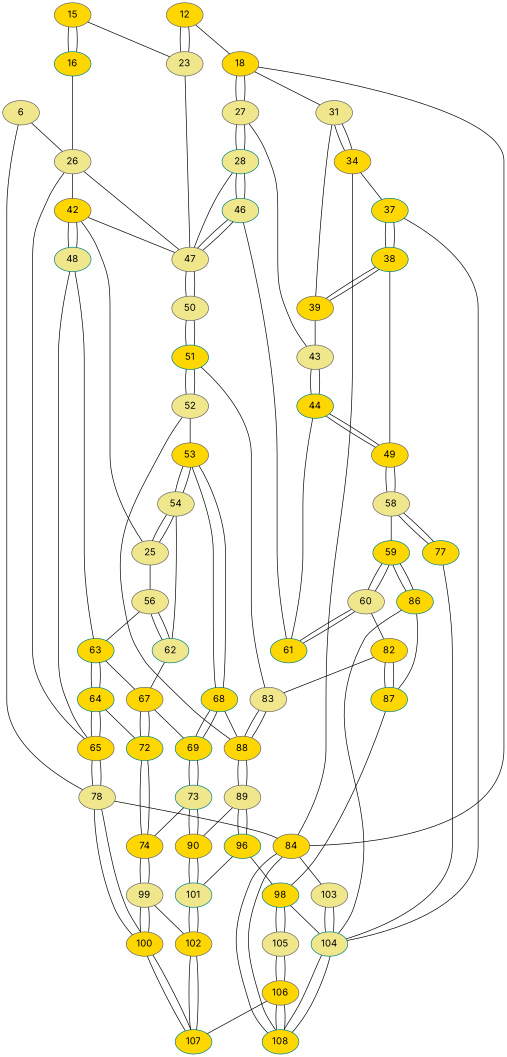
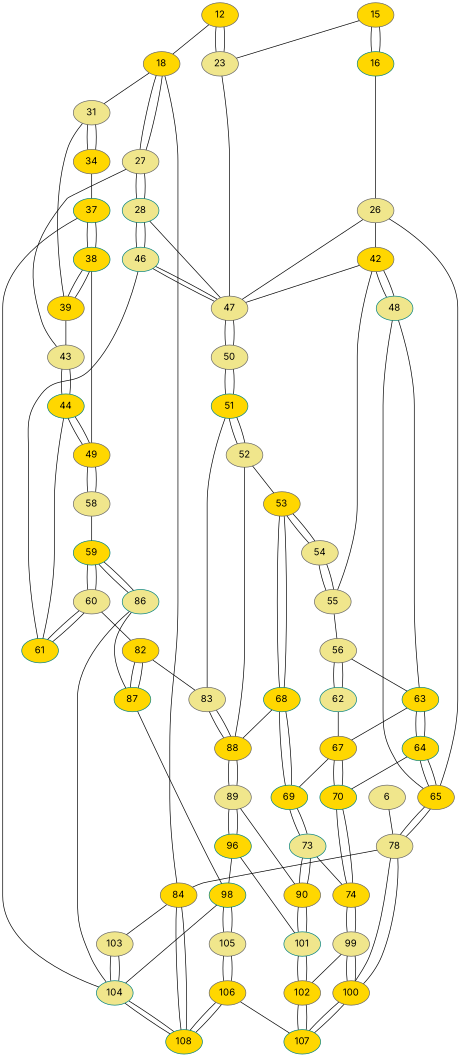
(47, 137) -> none
(342, 507) -> none
(150, 553) -> (333, 602)
(441, 553) -> none
(176, 577) -> none
(415, 602) -> (141, 602)
(145, 748) -> (338, 797)
